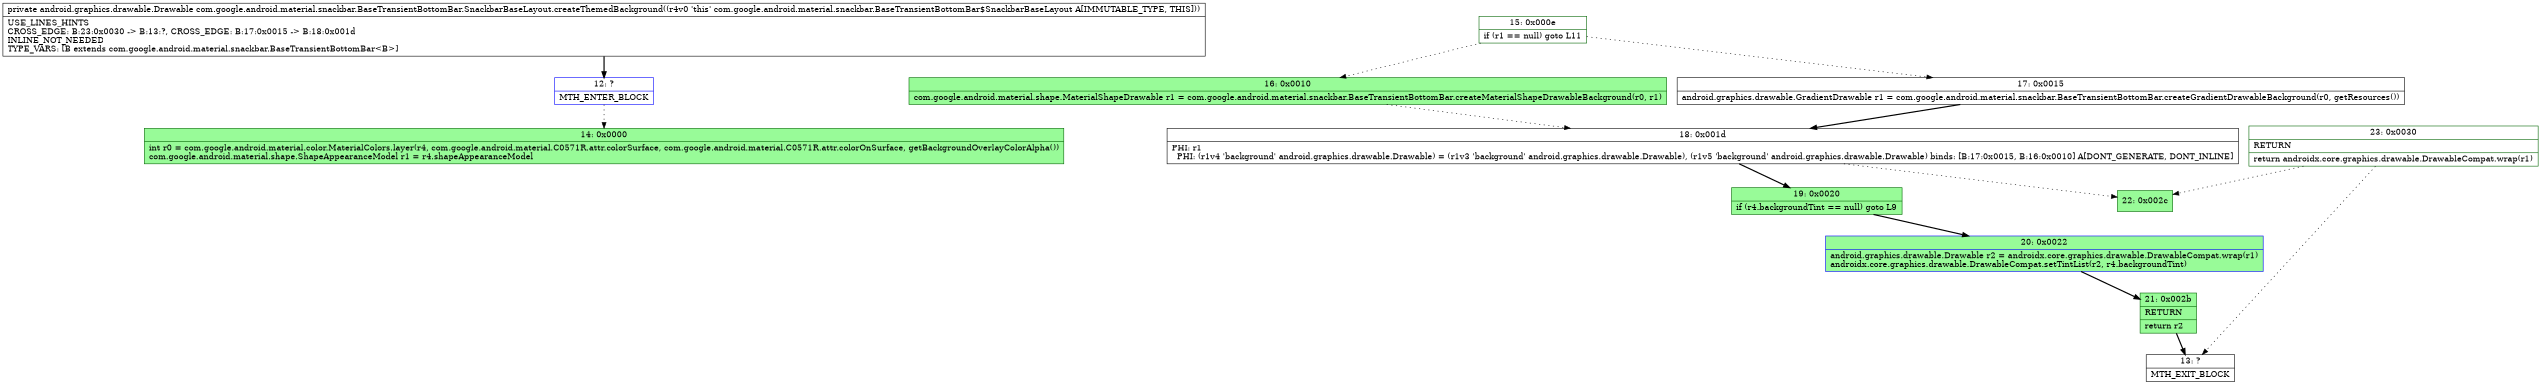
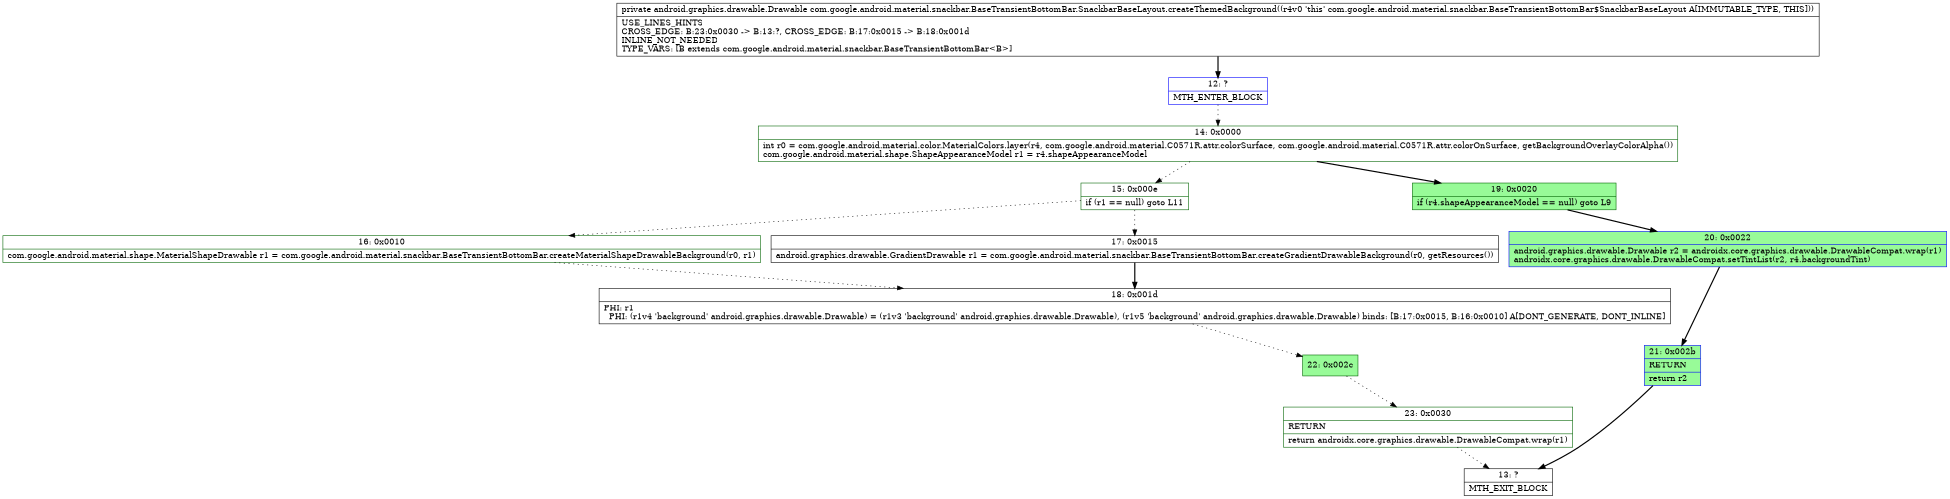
(1288, 91) -> (382, 249)
(604, 146) -> (1218, 144)
none -> (1175, 171)
(1762, 174) -> (1376, 172)
(2241, 180) -> (1369, 390)
(1817, 207) -> (1514, 203)
(2168, 313) -> (1673, 365)
